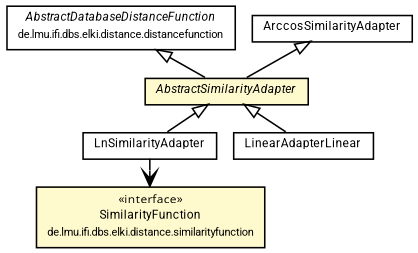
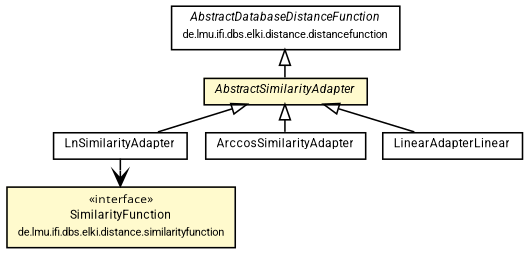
(272, 63) -> (285, 126)
